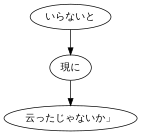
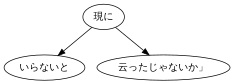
(71, 39) -> (78, 39)
